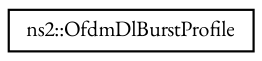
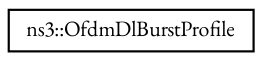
(131, 31) -> (131, 31)
